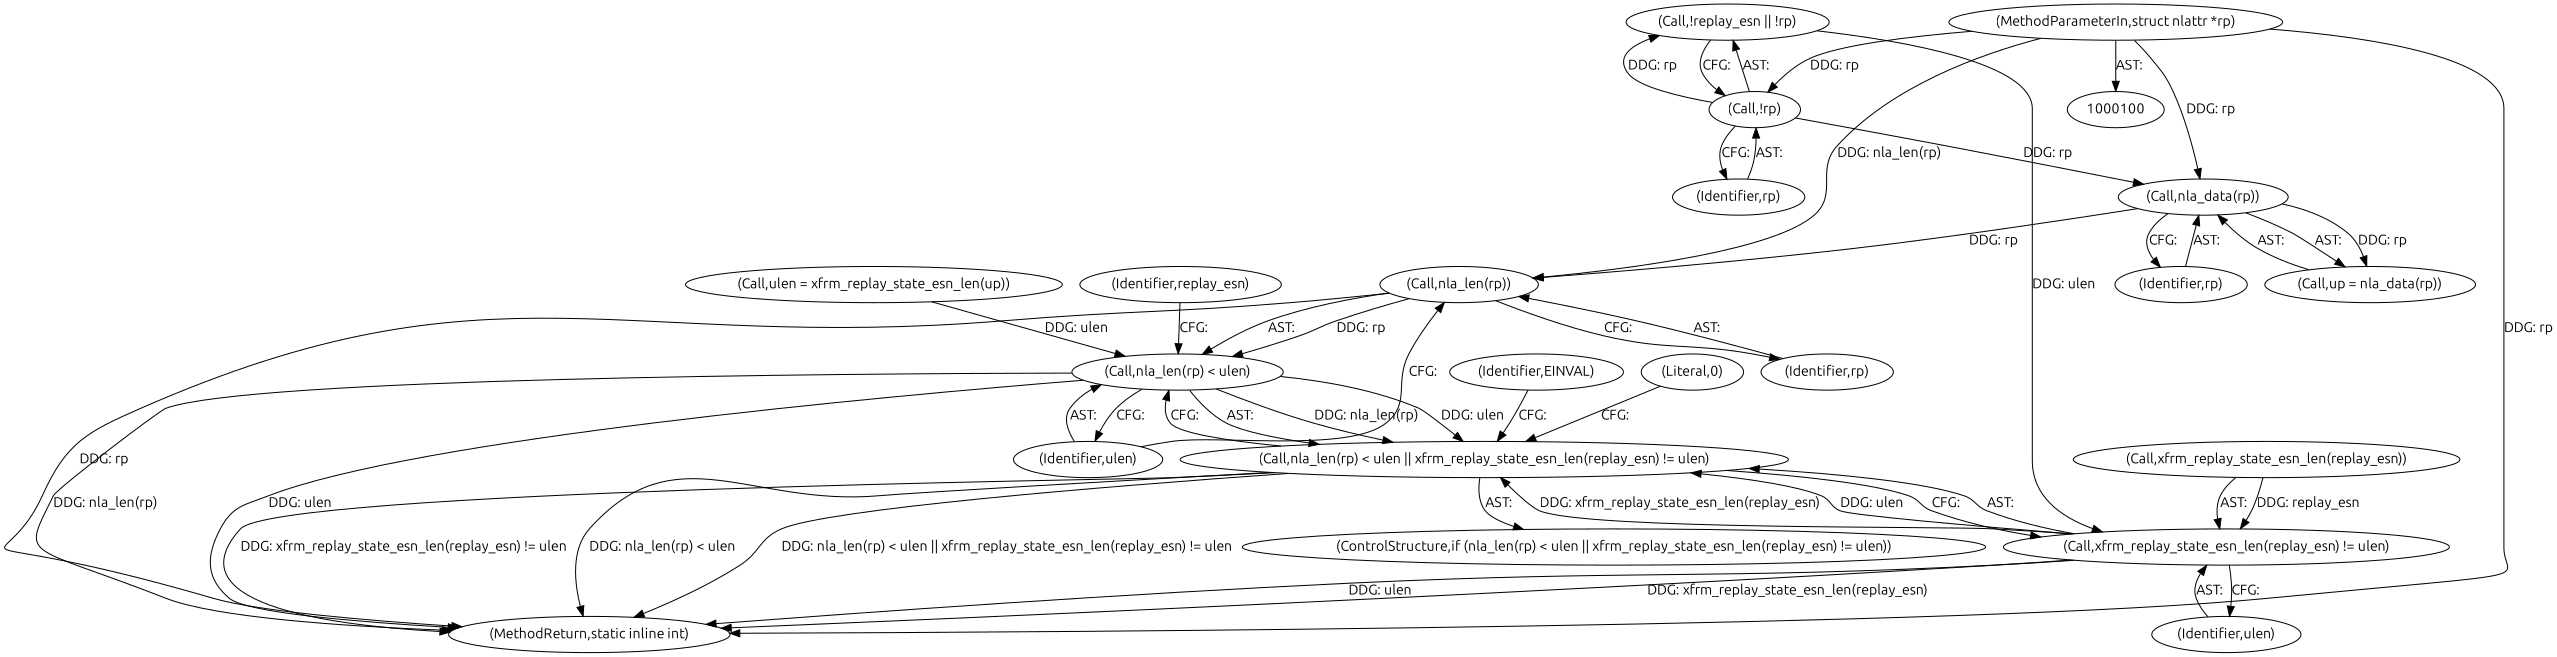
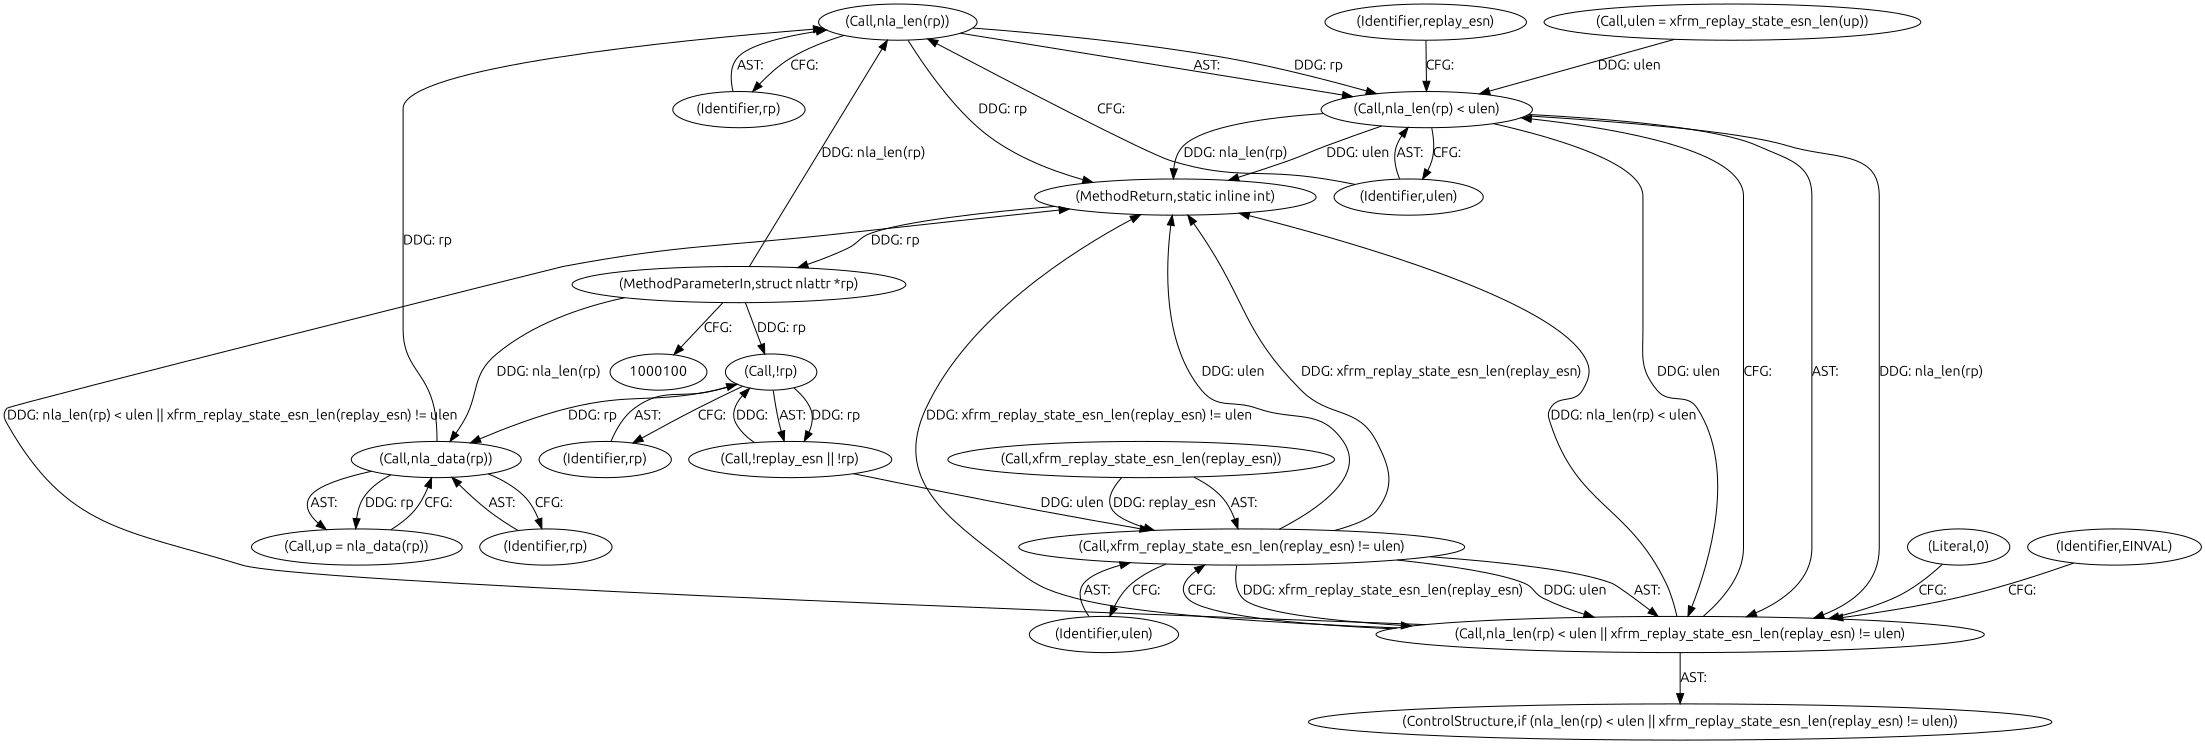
(1719, 66) -> (754, 416)
(2131, 66) -> (720, 328)
(2211, 110) -> (549, 372)
(2273, 241) -> (440, 503)
(1985, 614) -> (927, 221)
